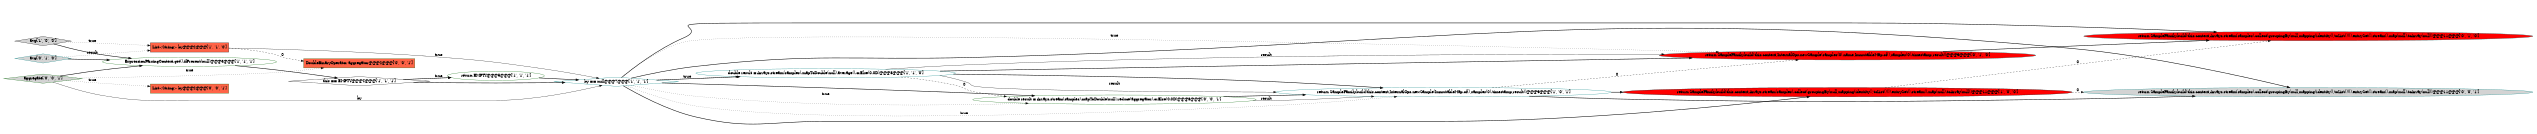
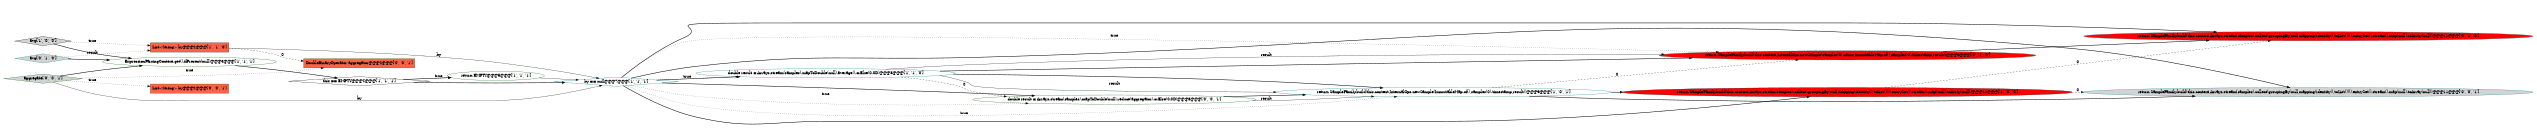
(439, 55) -> (439, 55)
(558, 79) -> (558, 79)
